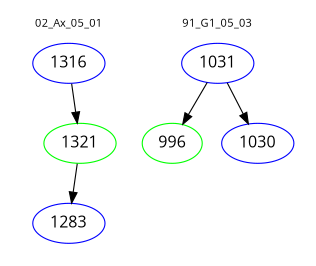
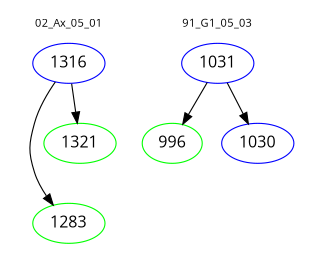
(75, 178) -> (31, 138)
(69, 223) -> (69, 223)
